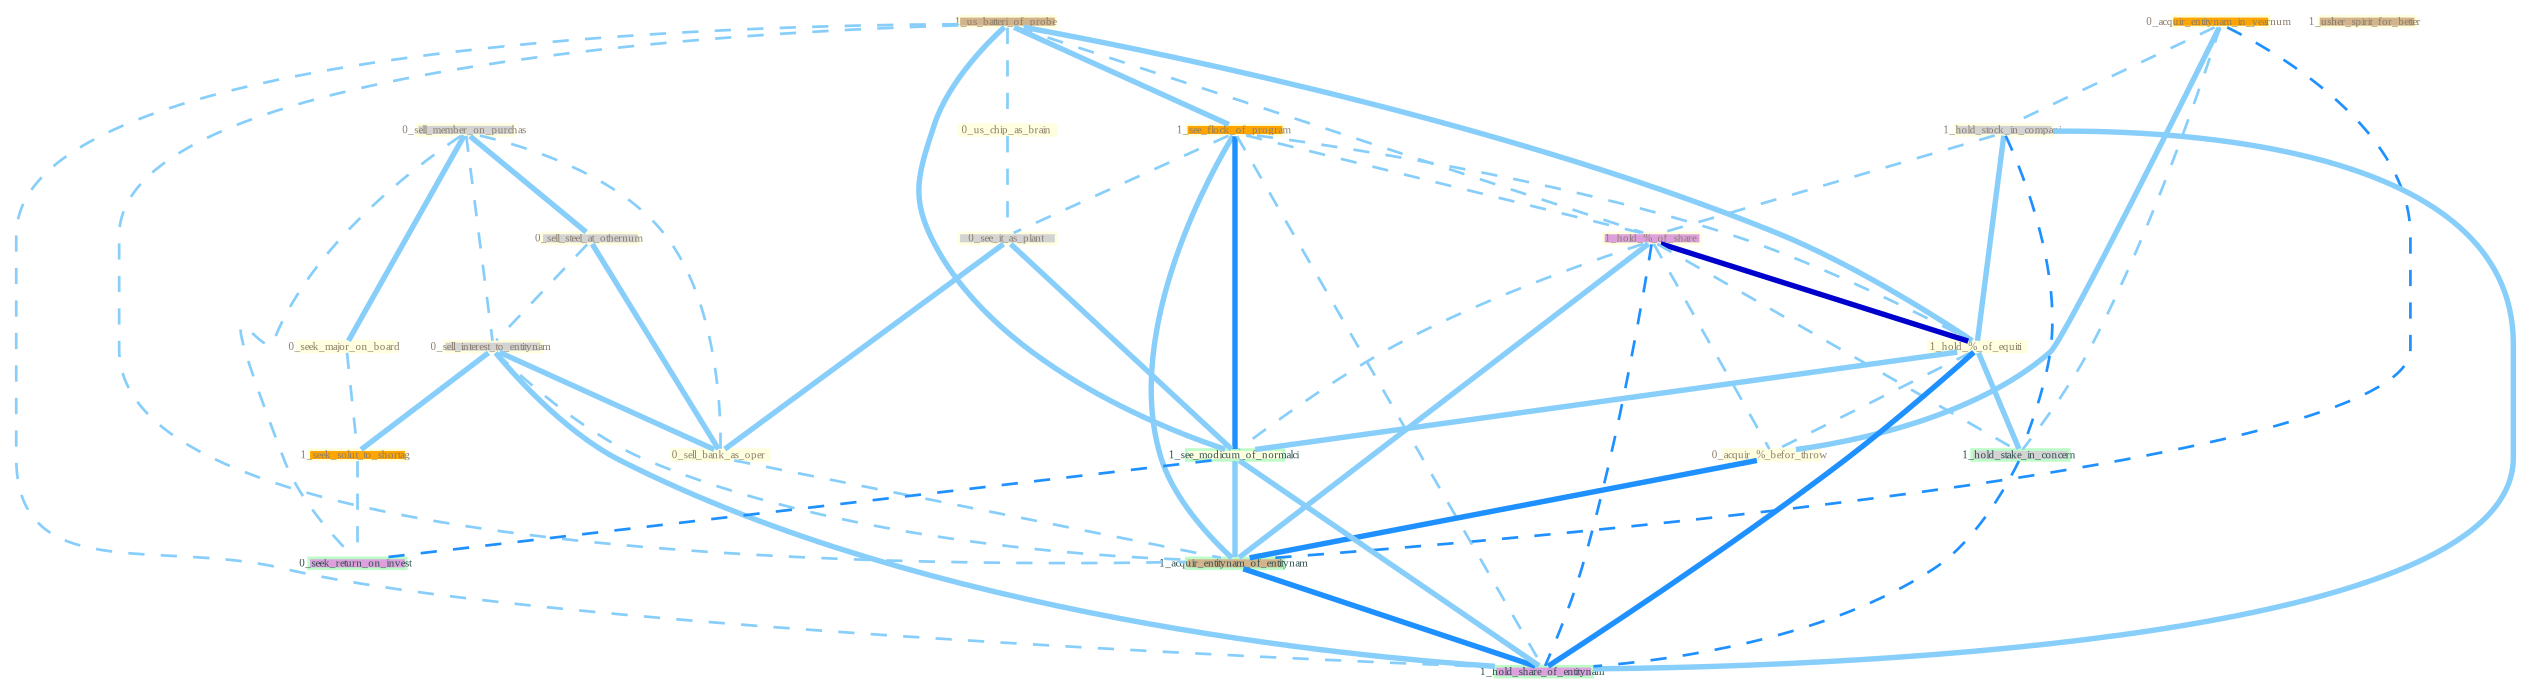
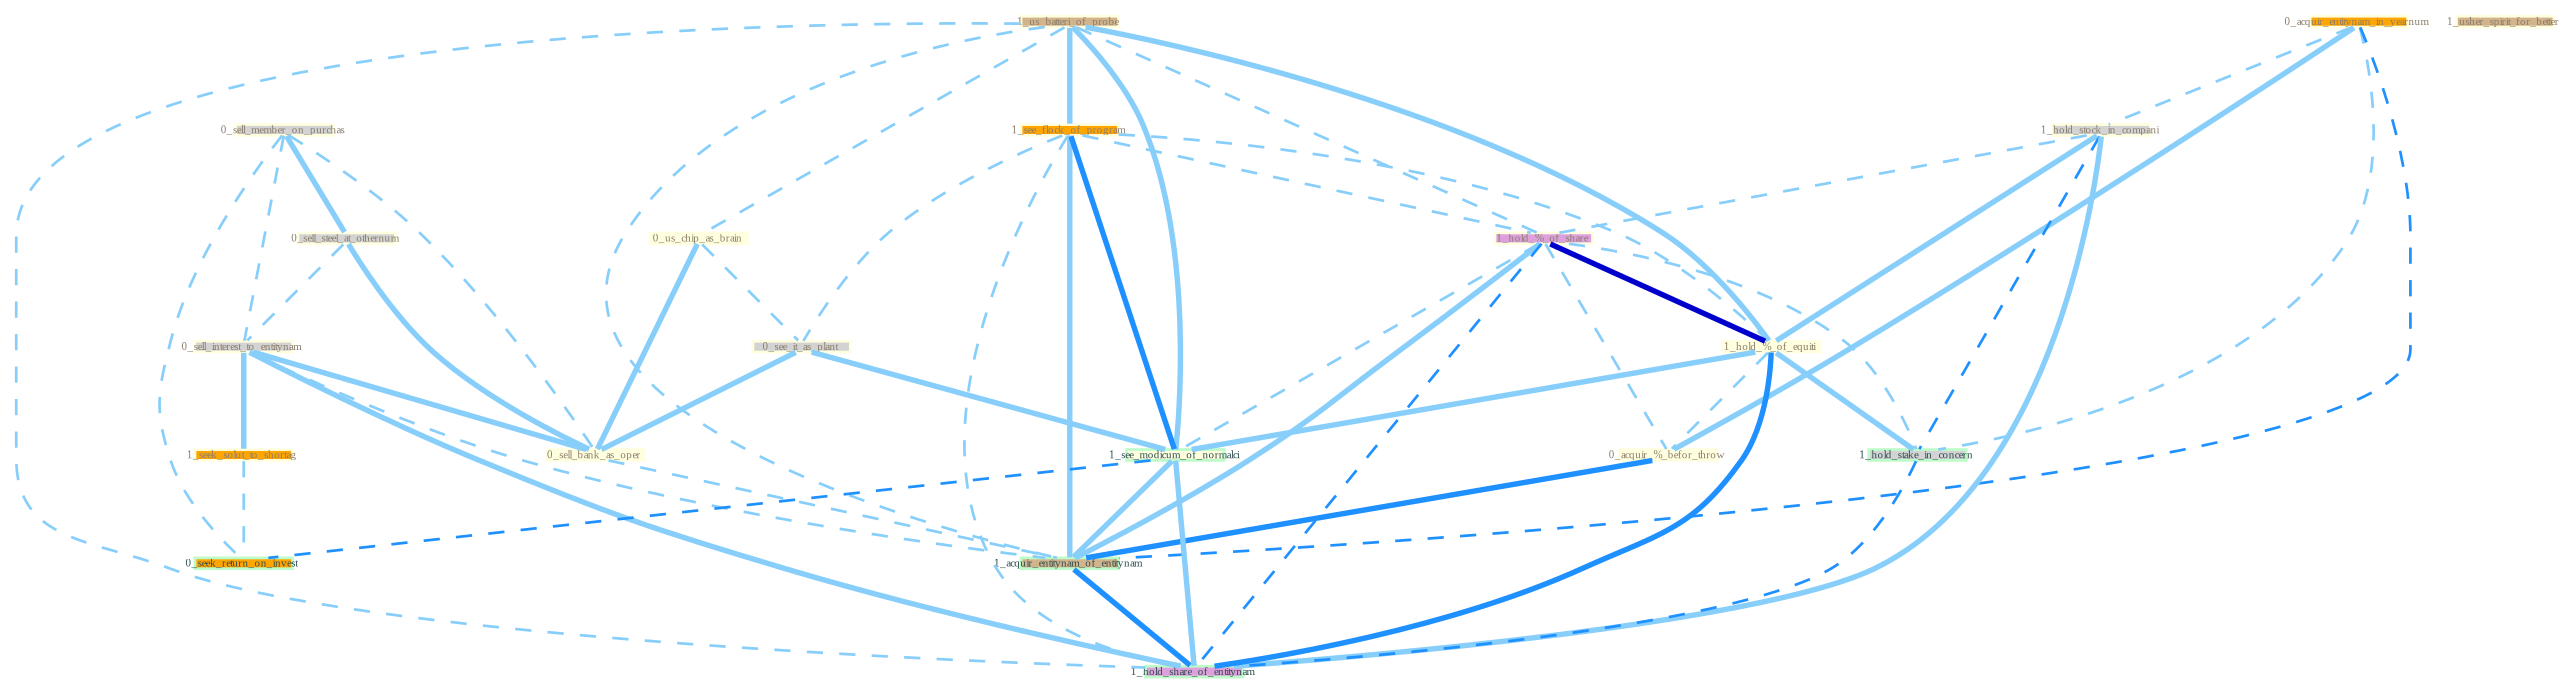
(347, 347) -> none
none -> (647, 347)
(358, 563) -> (244, 563)
